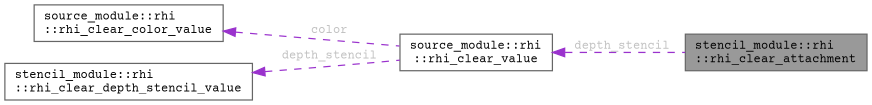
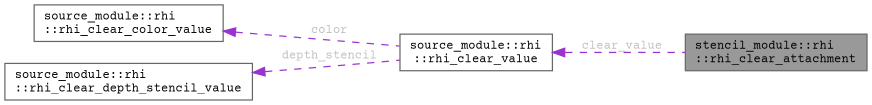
(619, 46) -> (619, 46)
(129, 82) -> (129, 82)
